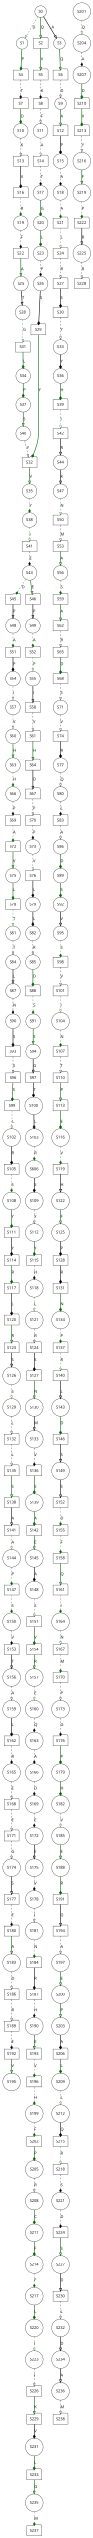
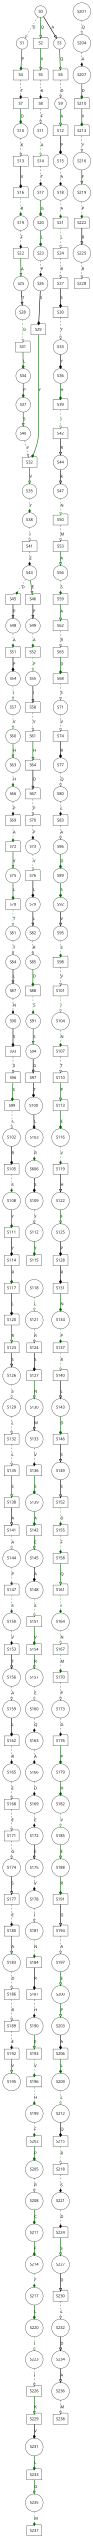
(33, 917) -> (33, 917)
(34, 1271) -> none
